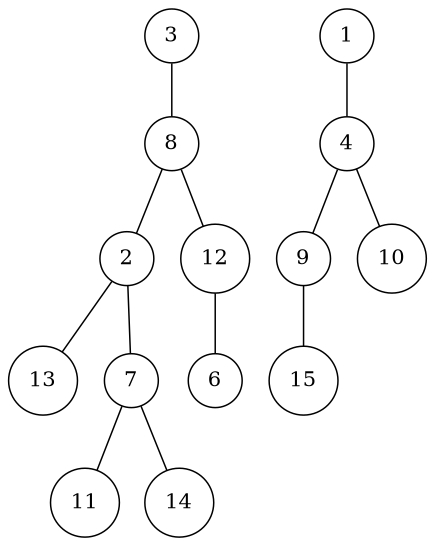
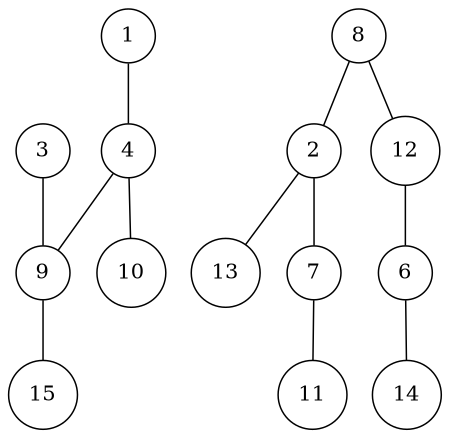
(172, 90) -> (43, 212)
(154, 439) -> (406, 330)
